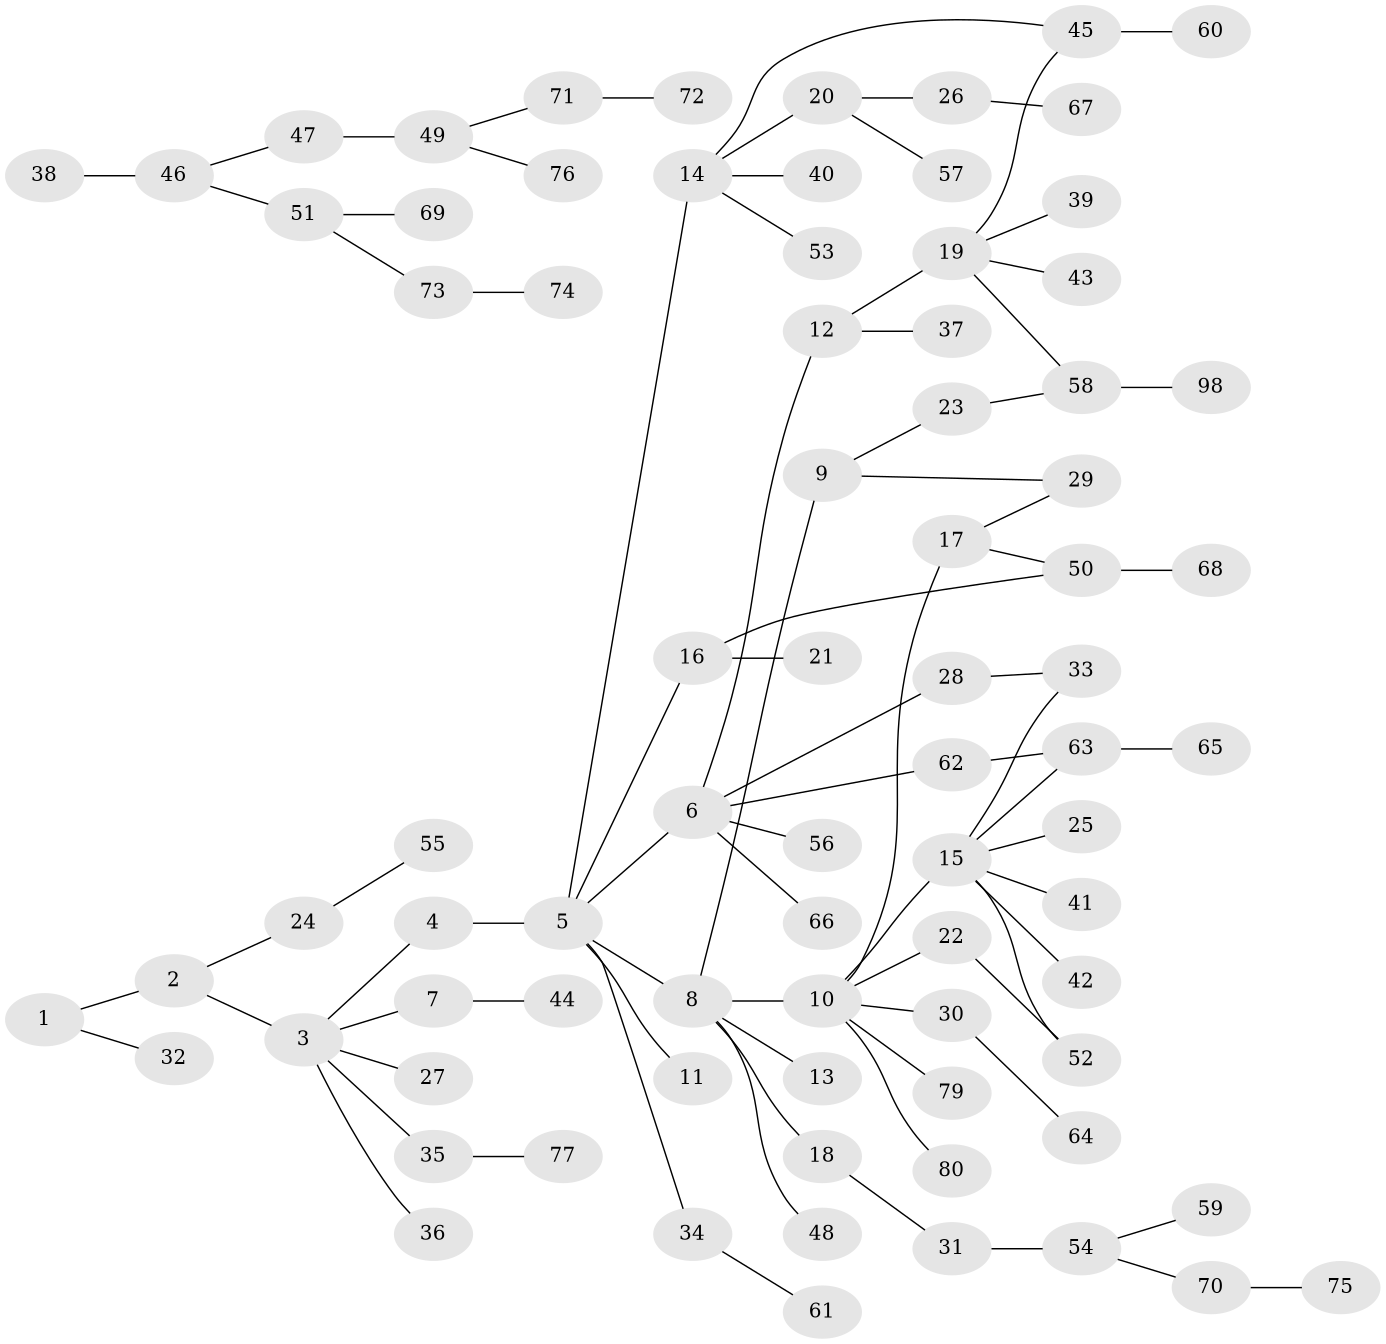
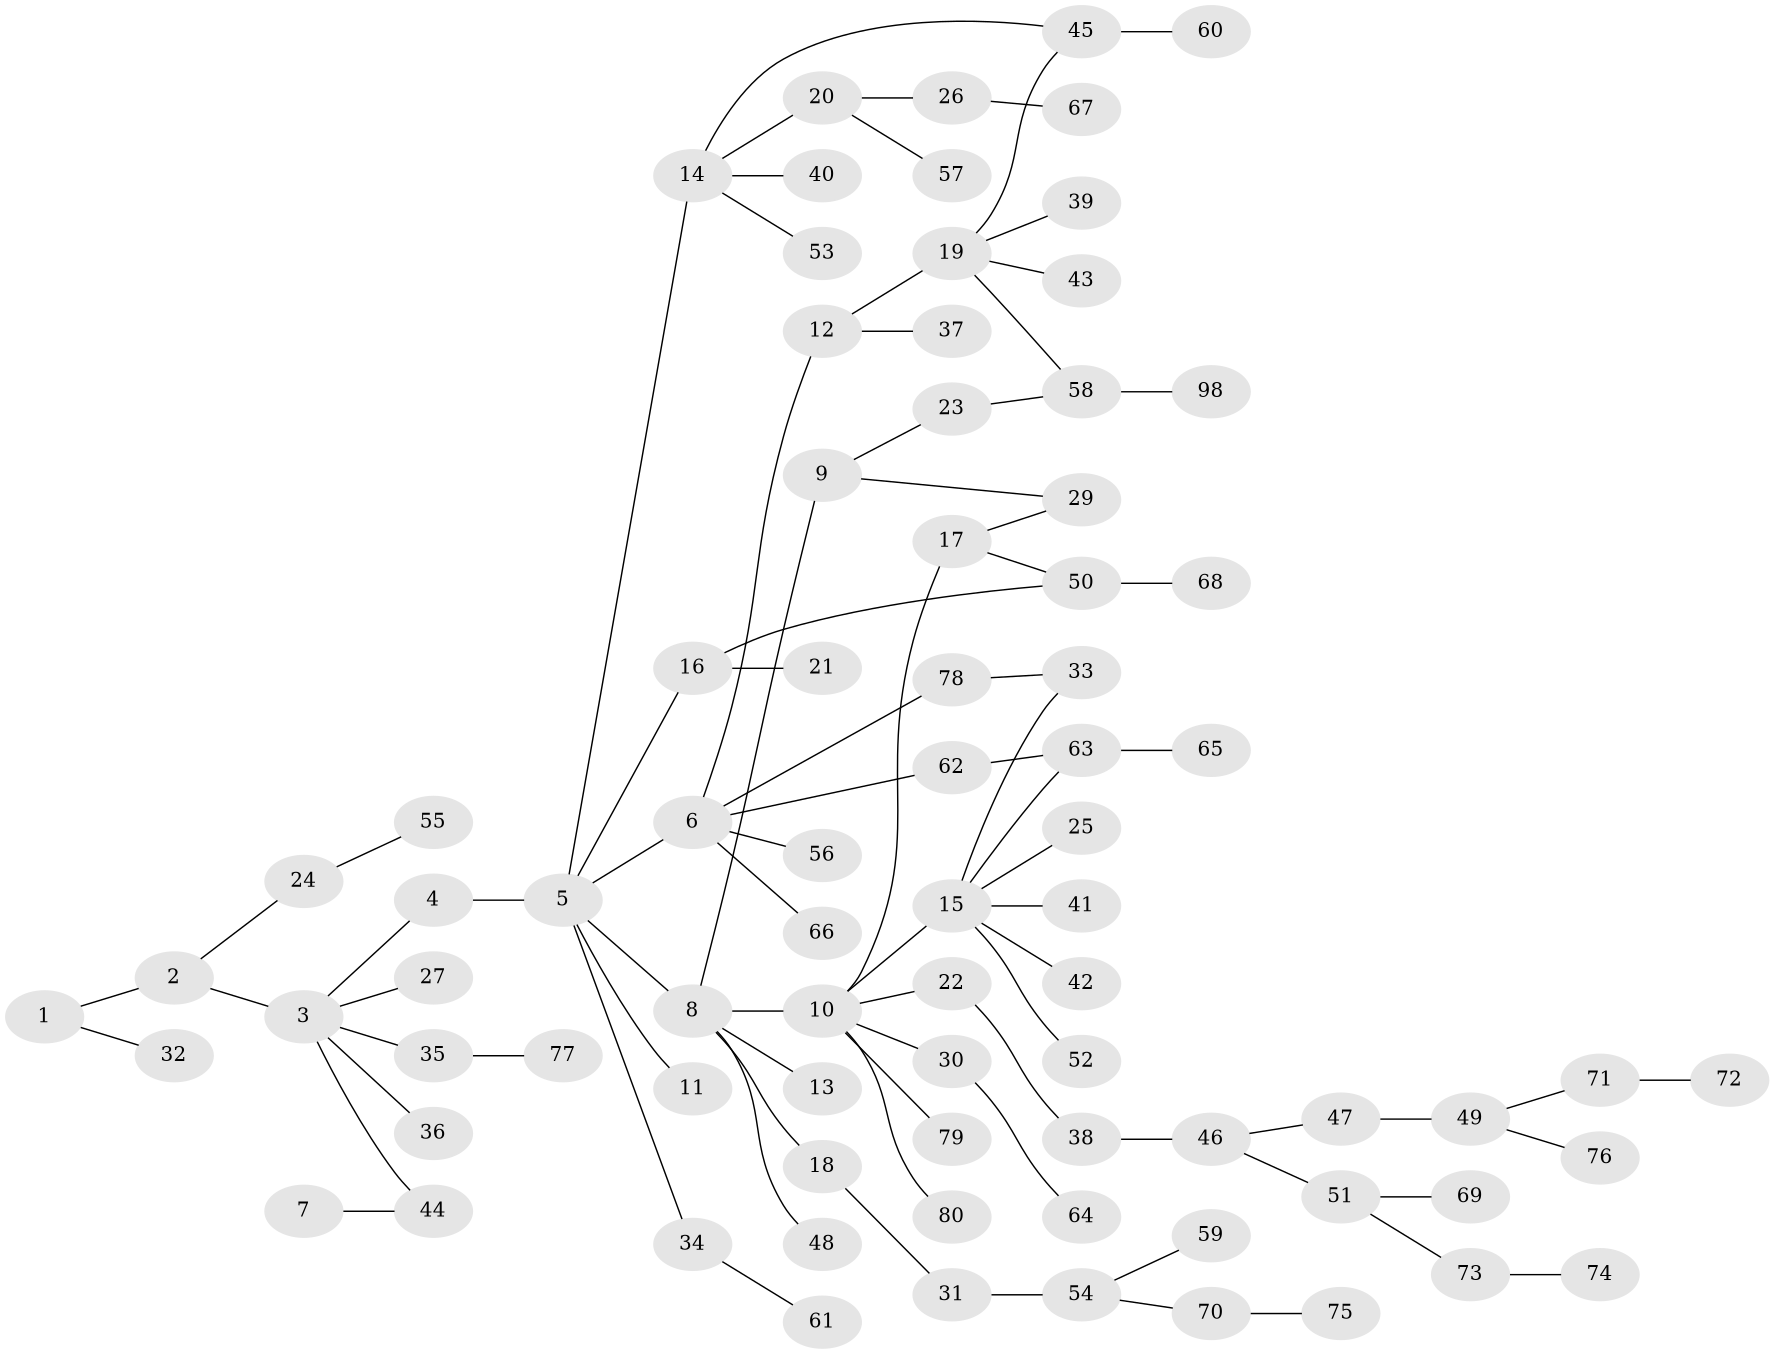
(952, 678) -> (952, 680)
(1017, 999) -> (1017, 1061)
(369, 1020) -> (359, 1119)
